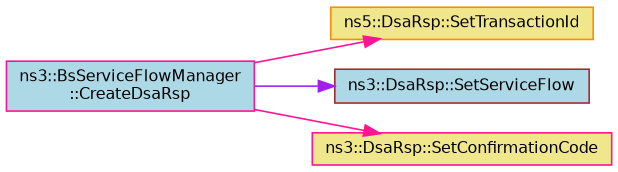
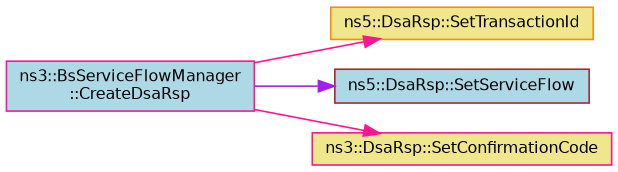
(462, 86) -> (462, 86)
